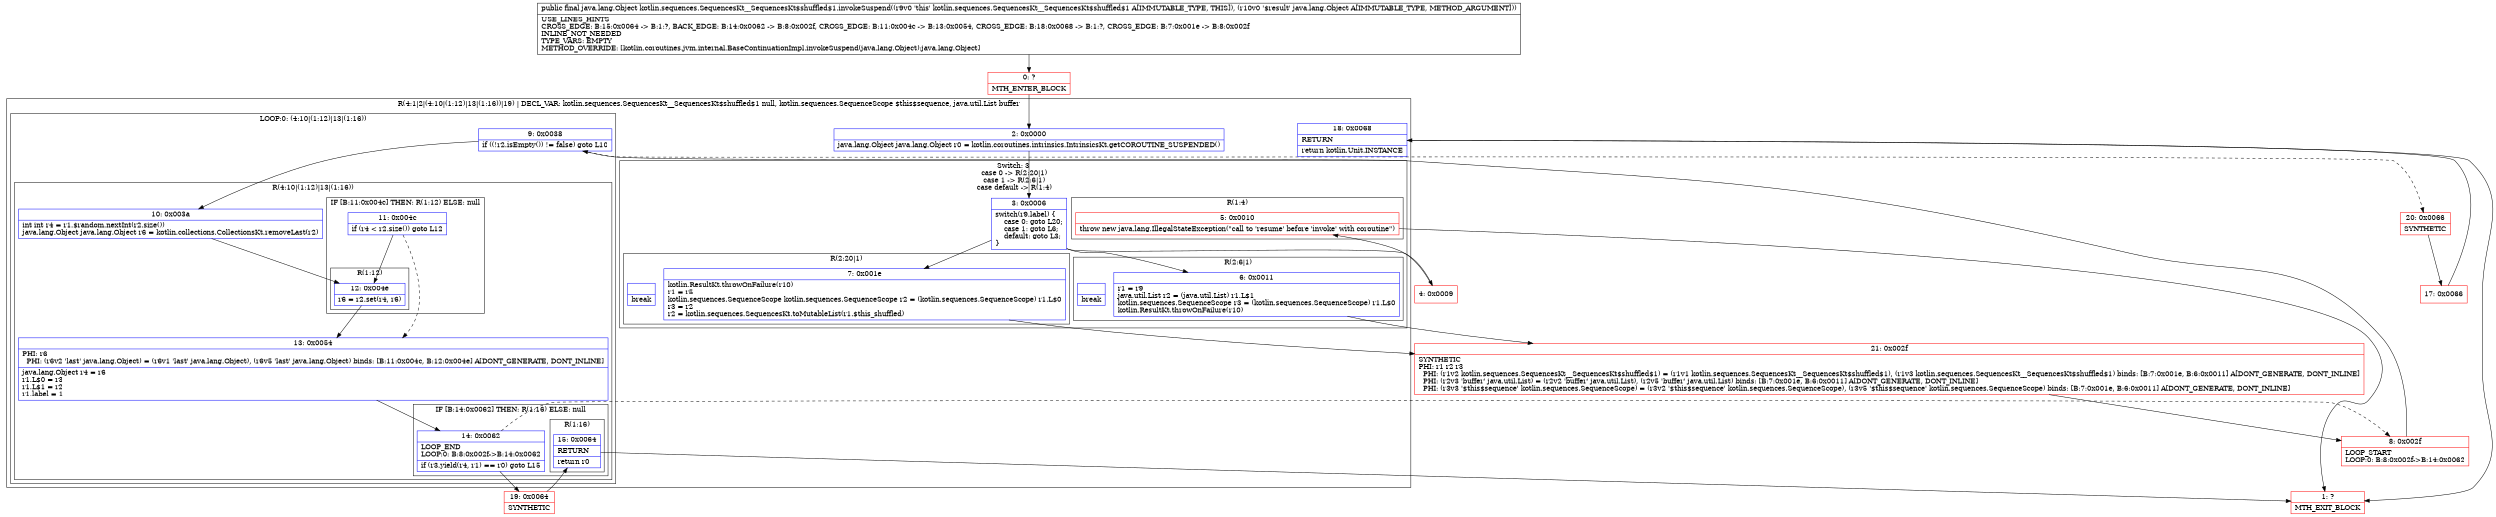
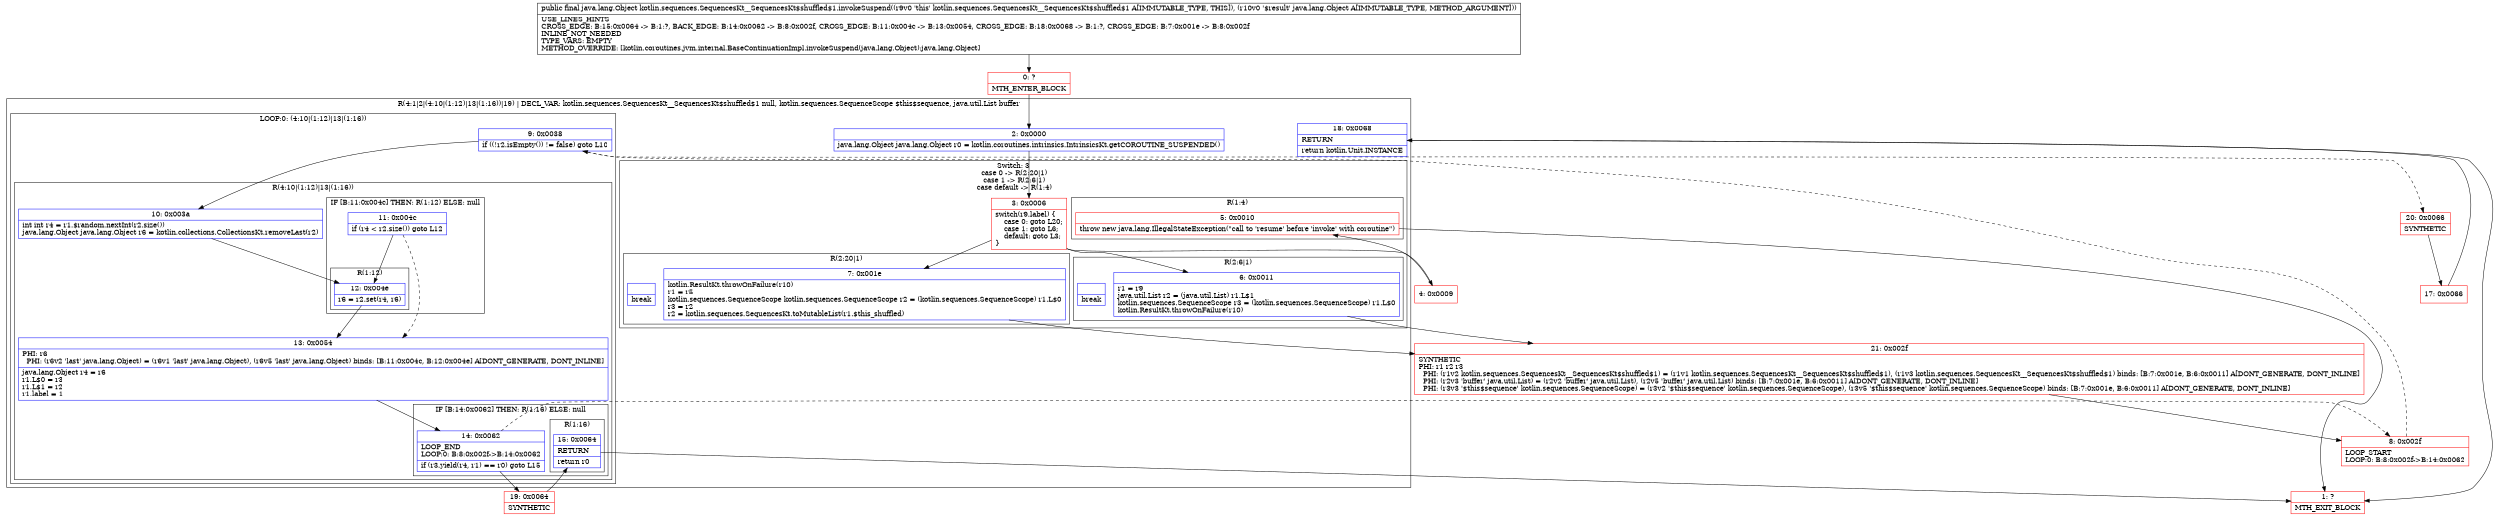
(1551, 170) -> (1551, 170)
(1029, 224) -> (1029, 224)
